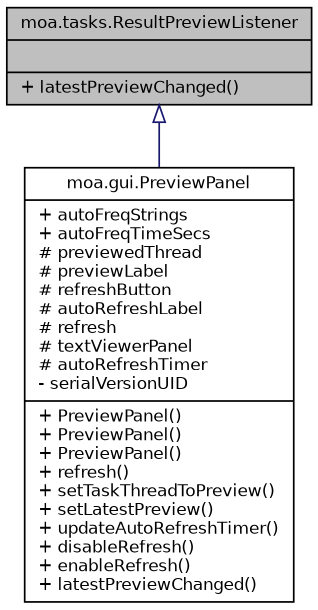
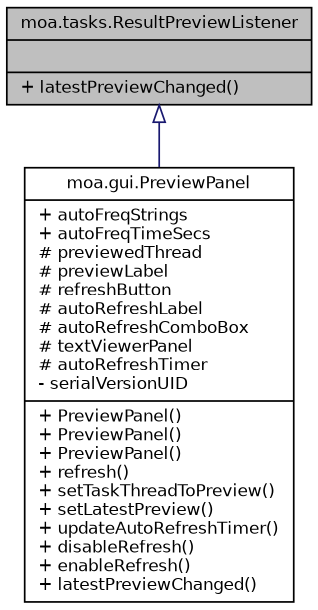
(77, 328) -> (144, 328)
